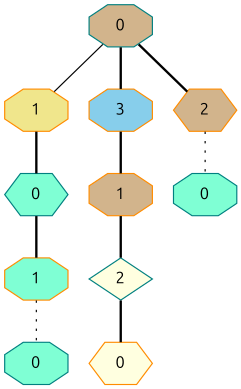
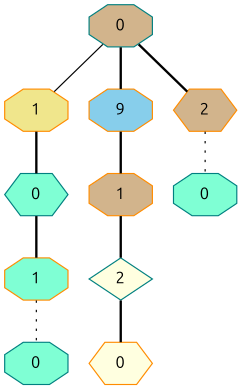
(121, 110) -> (121, 110)
